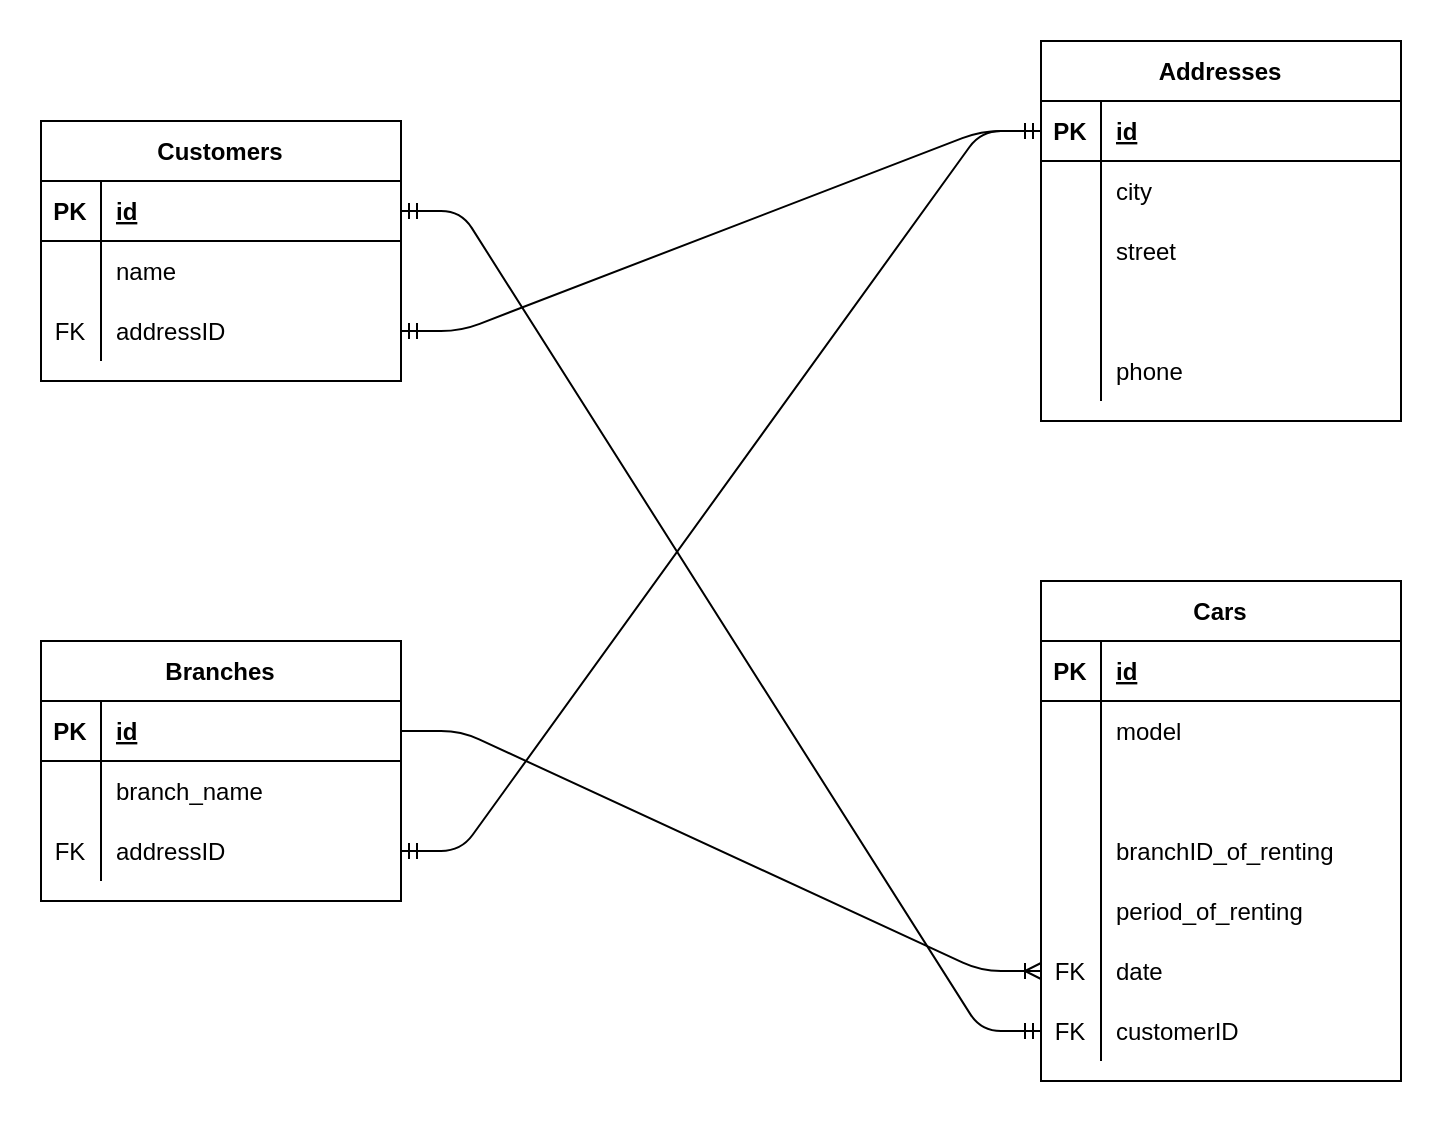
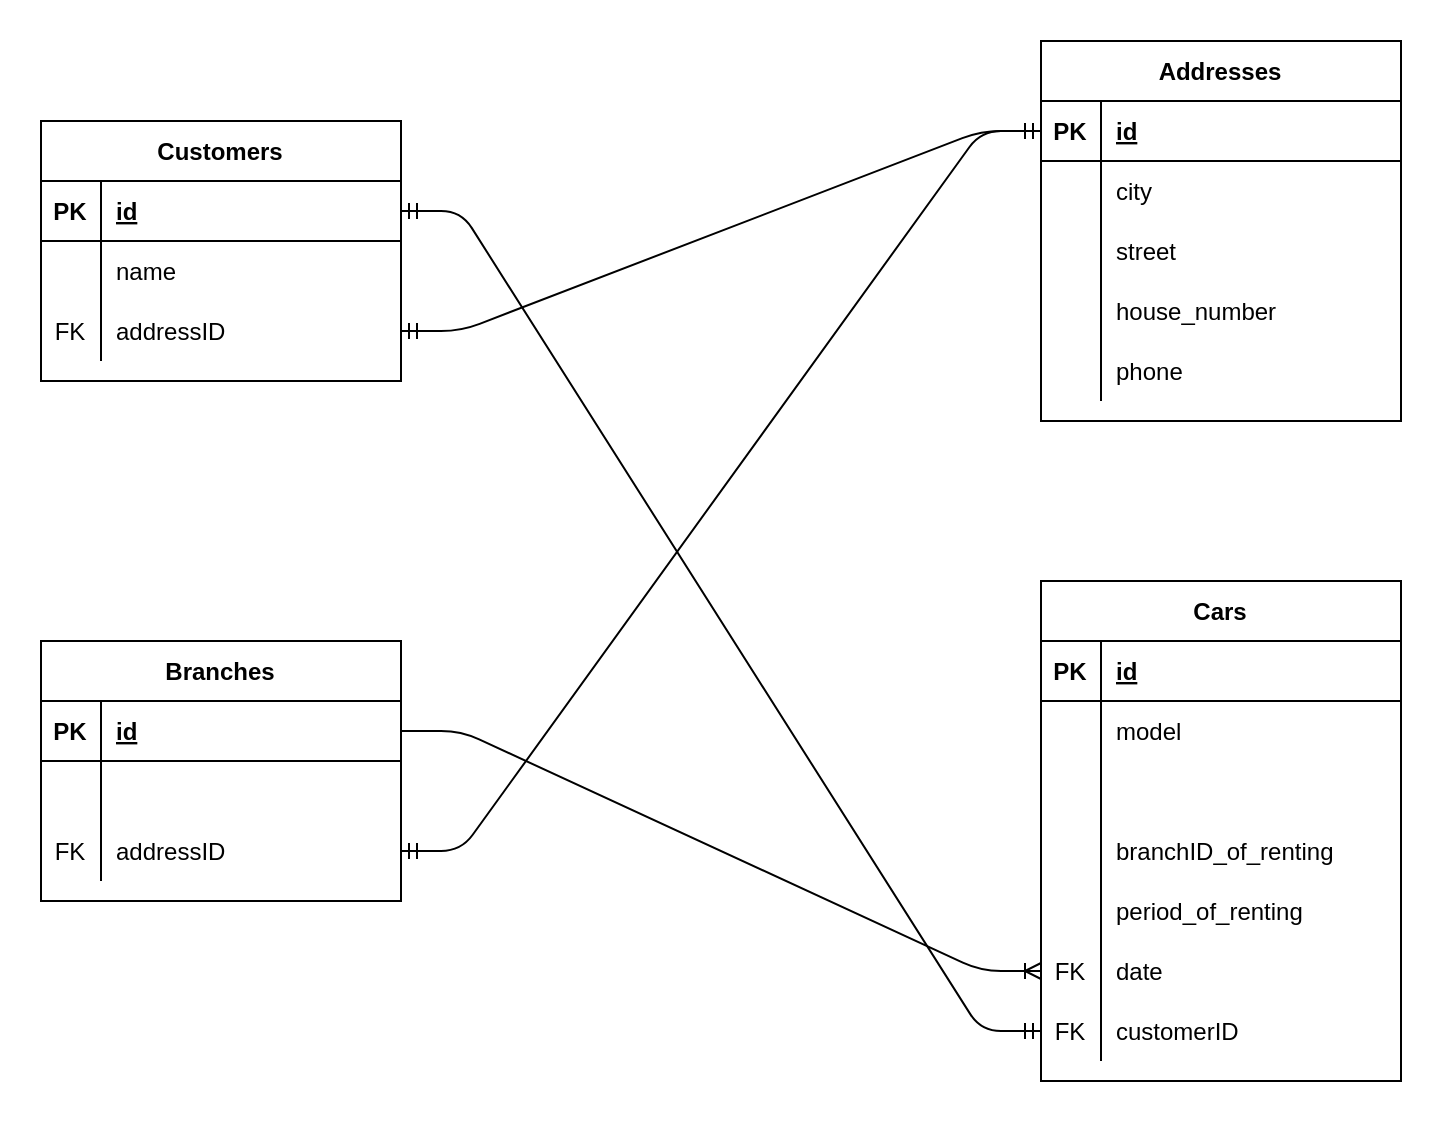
none -> (1251, 311)
(251, 791) -> none
